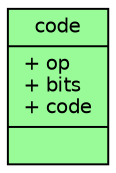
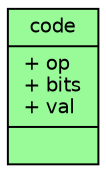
(58, 107) -> (50, 107)
